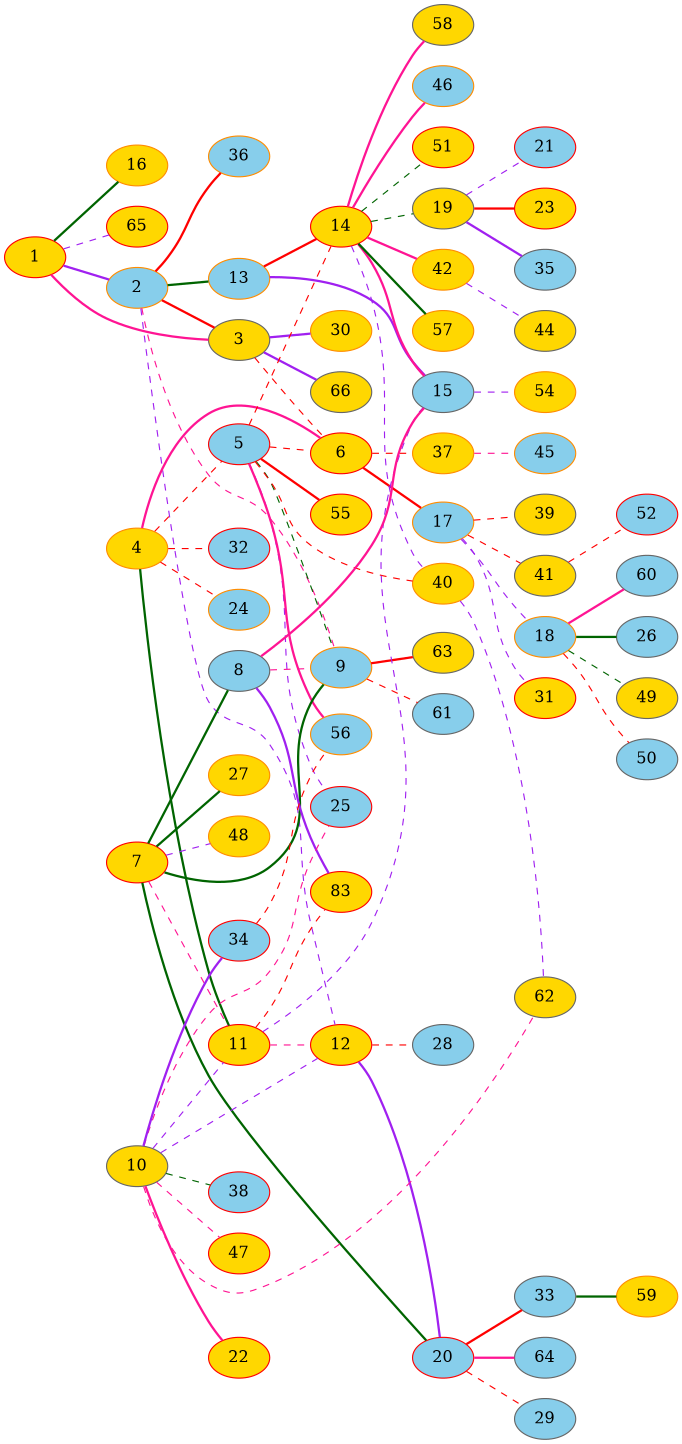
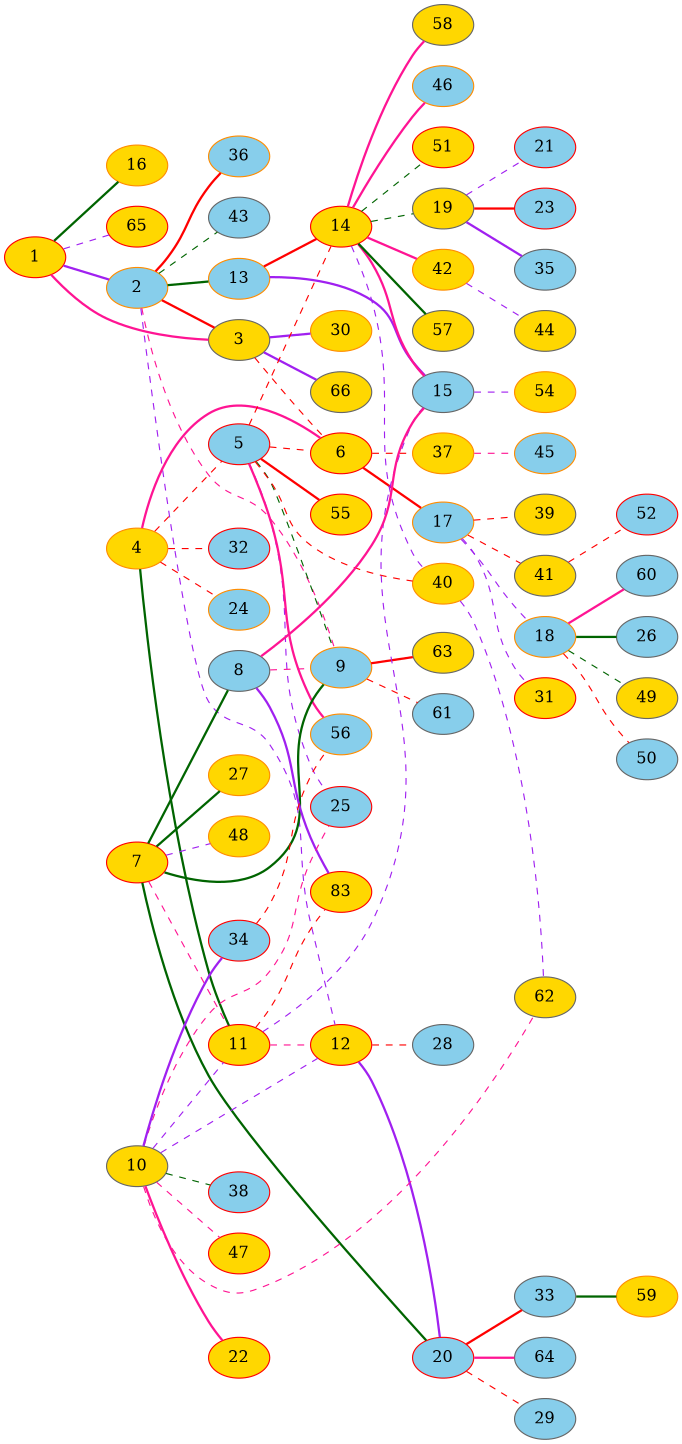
(545, 209) -> (545, 209)
none -> (239, 218)
(443, 331) -> (443, 331)
